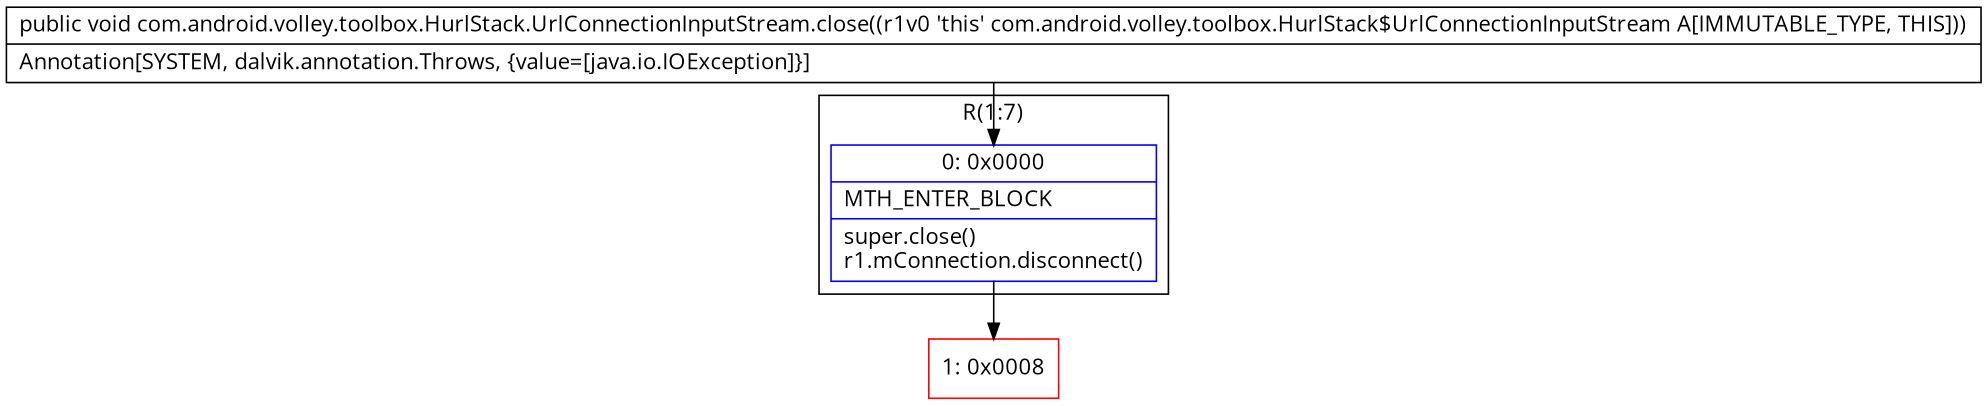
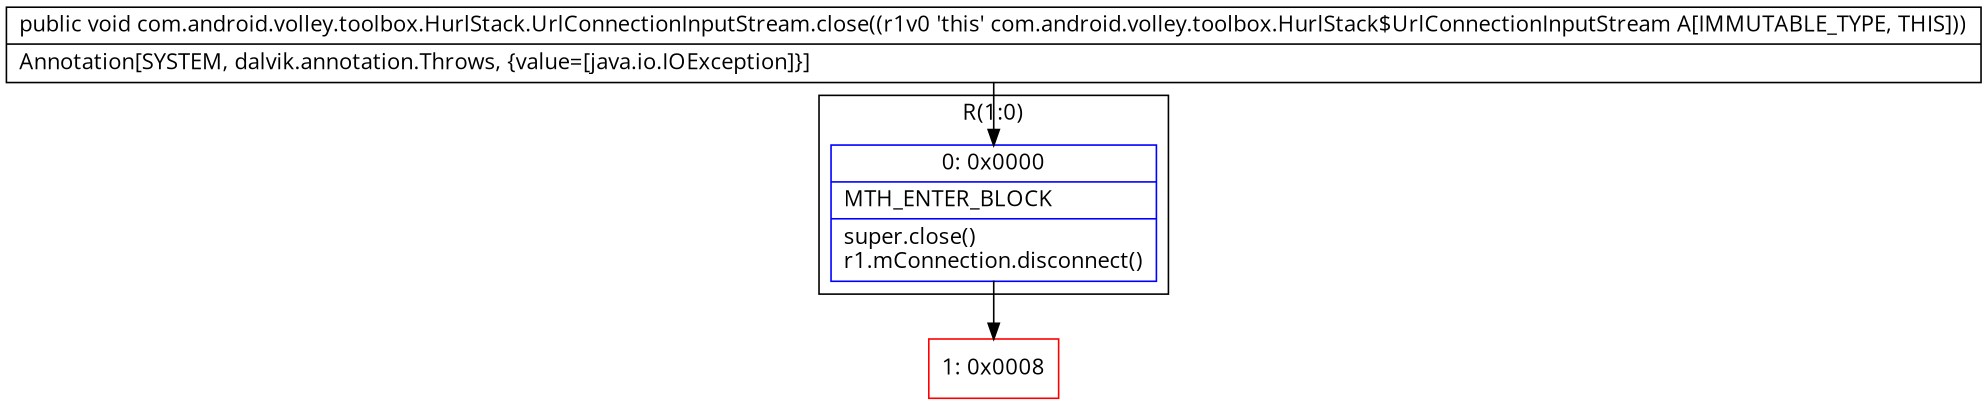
(994, 114) -> (994, 114)
